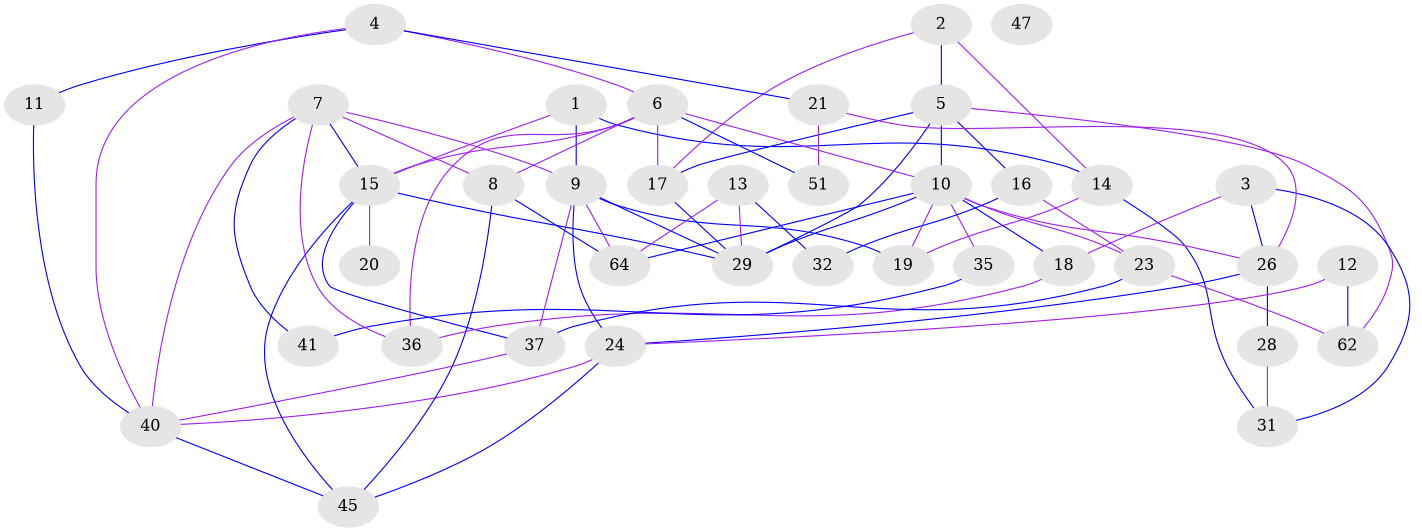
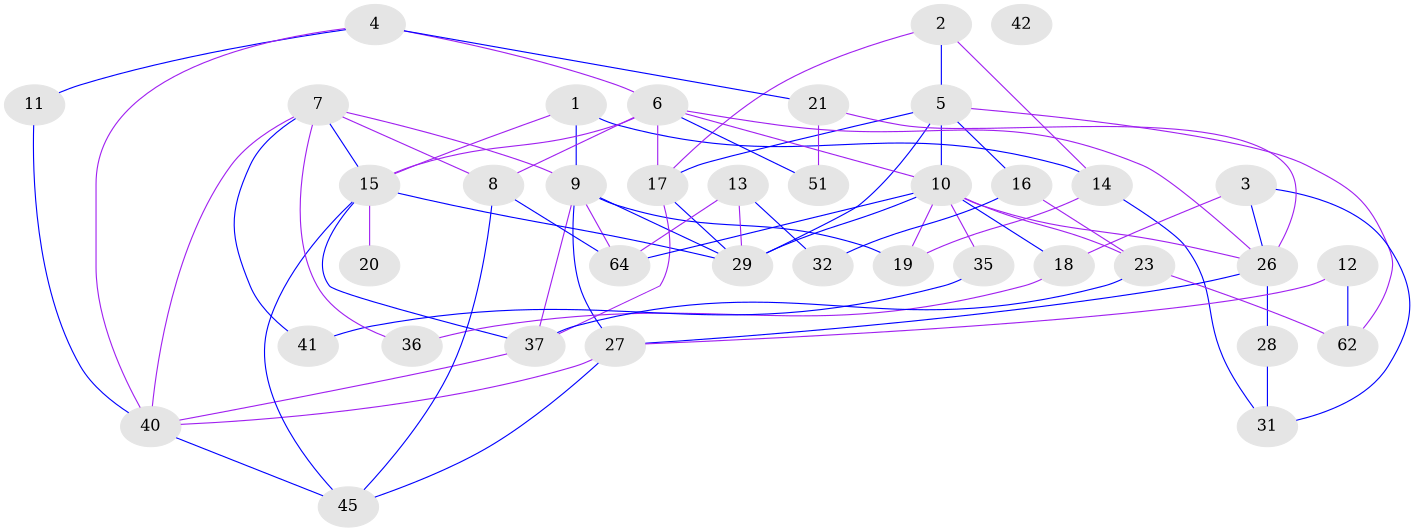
(1022, 25) -> (1022, 25)
(443, 178) -> (895, 131)
none -> (647, 292)
(615, 346) -> (615, 346)
(1267, 386) -> (1267, 386)
